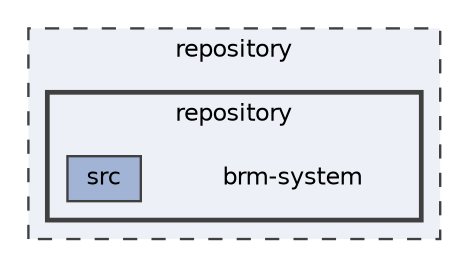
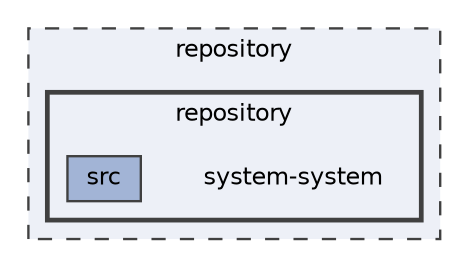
(293, 179) -> (293, 179)
